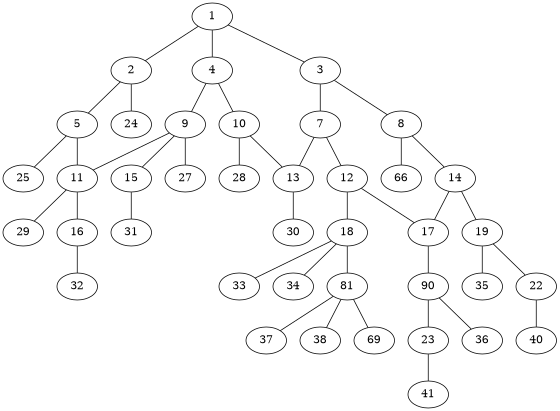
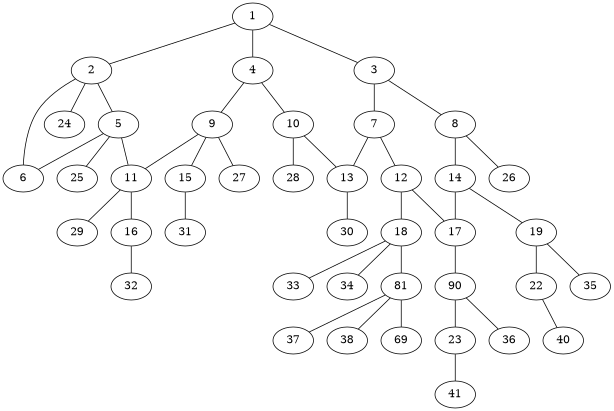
none -> (23, 178)
(401, 178) -> (509, 178)
